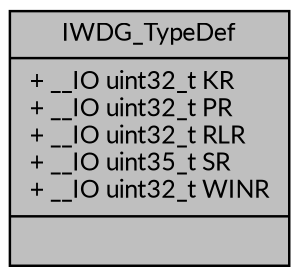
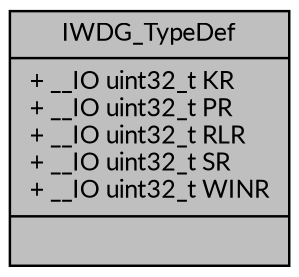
(131, 163) -> (131, 163)
